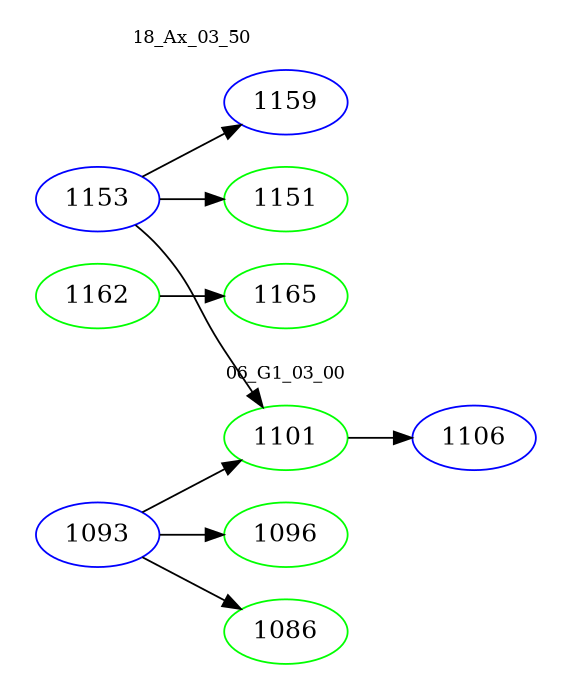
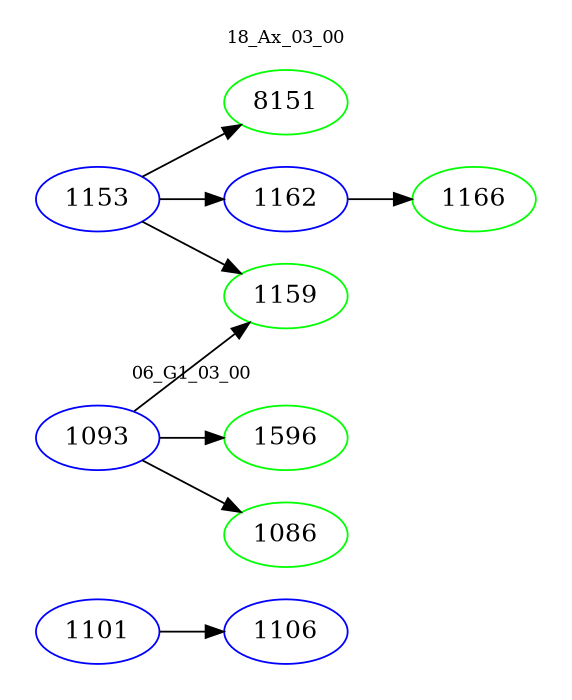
(192, 39) -> (286, 39)
(286, 102) -> (286, 296)
(286, 199) -> (286, 102)
(98, 296) -> (286, 199)
(286, 296) -> (474, 199)
(201, 310) -> (183, 199)
(286, 438) -> (98, 632)
(184, 491) -> (184, 373)
(286, 535) -> (286, 438)
